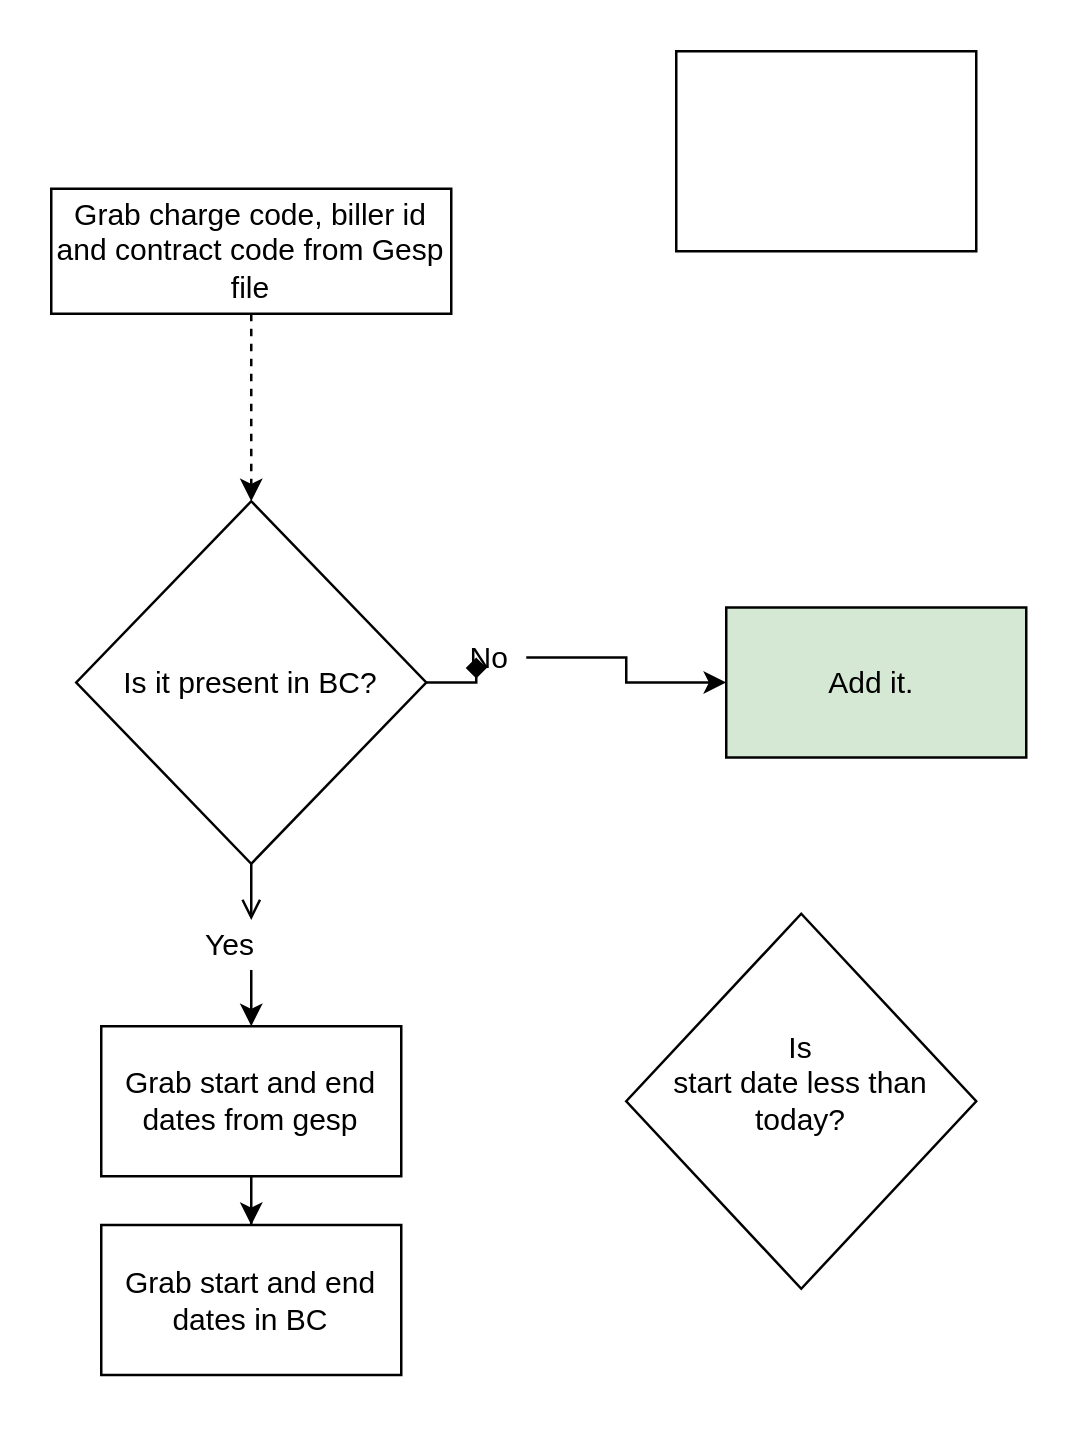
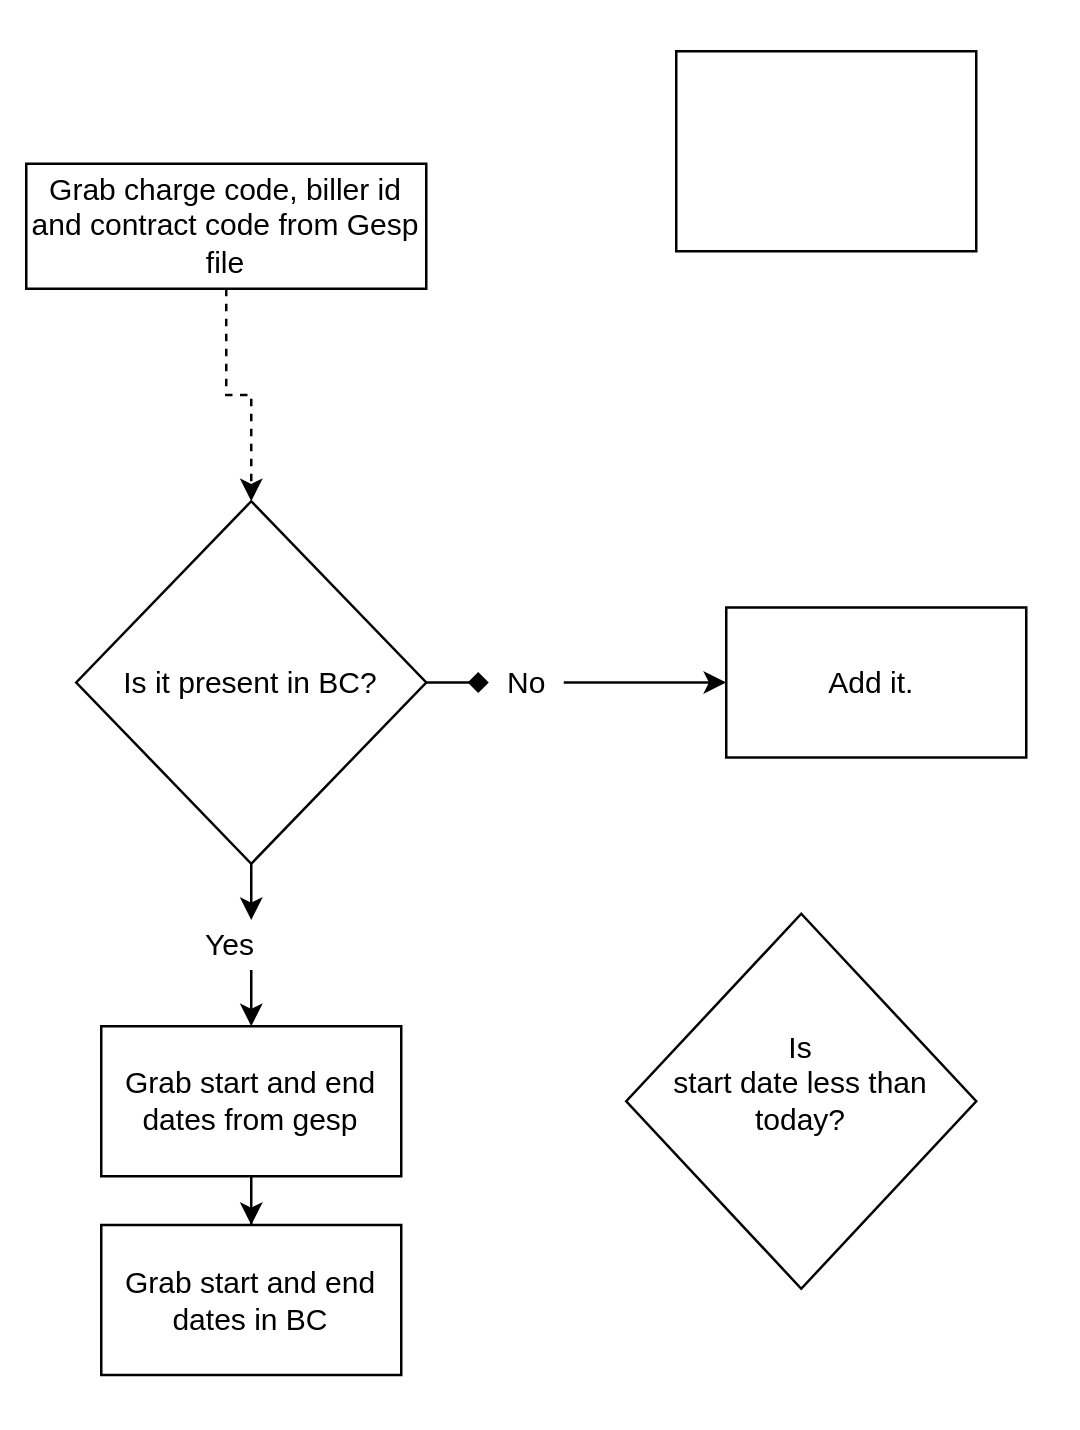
(251, 251) -> (226, 226)
(489, 658) -> (526, 683)
(876, 683) -> (876, 683)
(251, 906) -> (251, 902)
